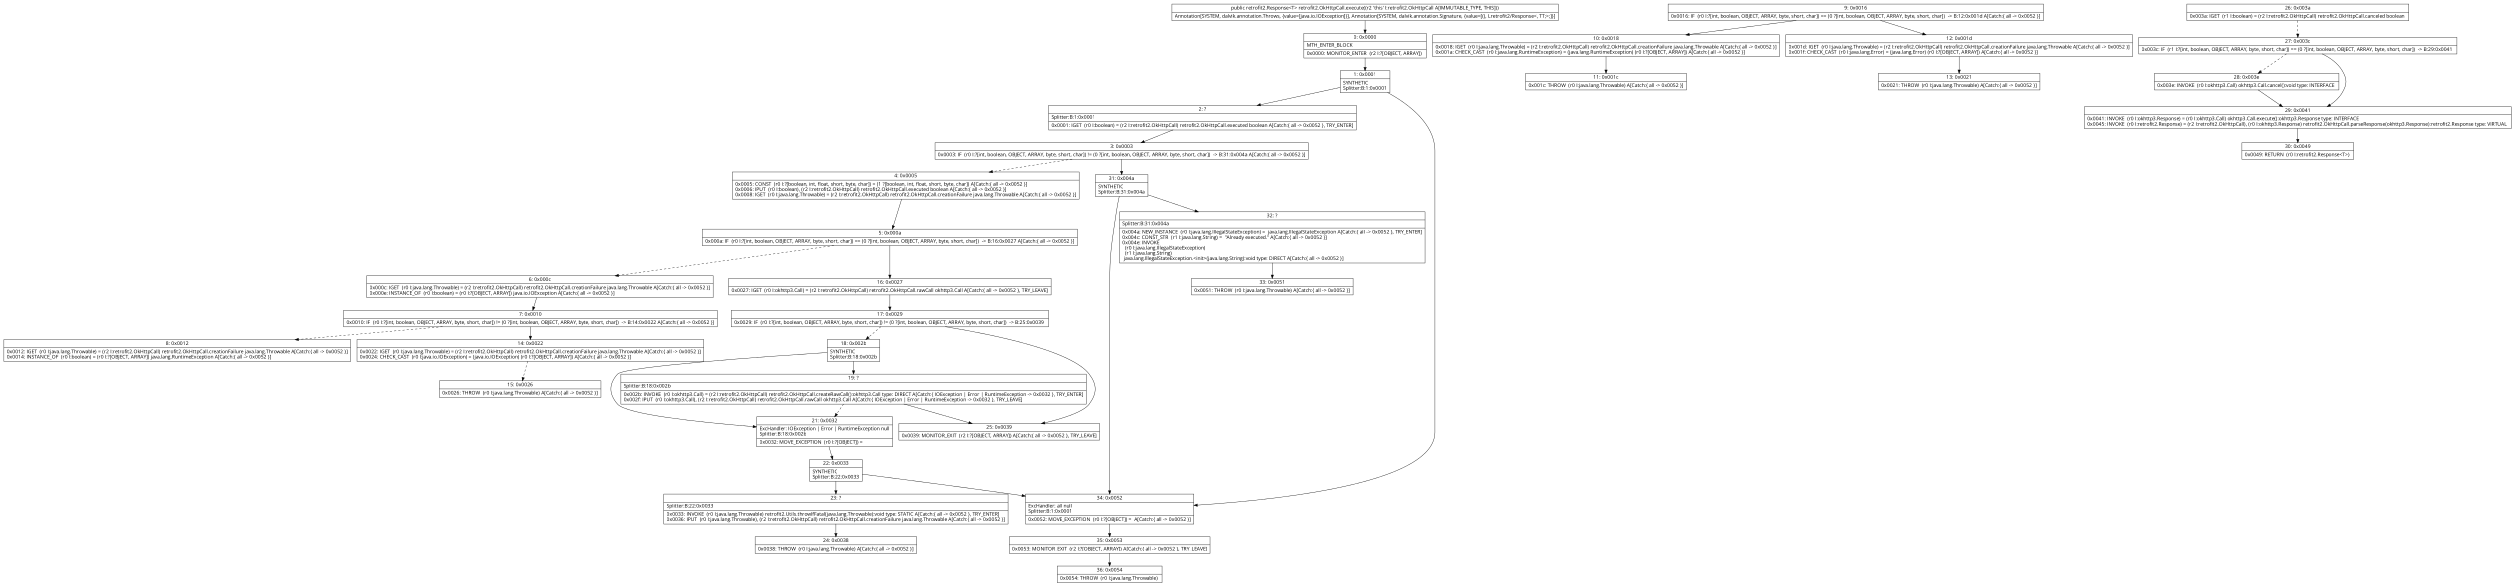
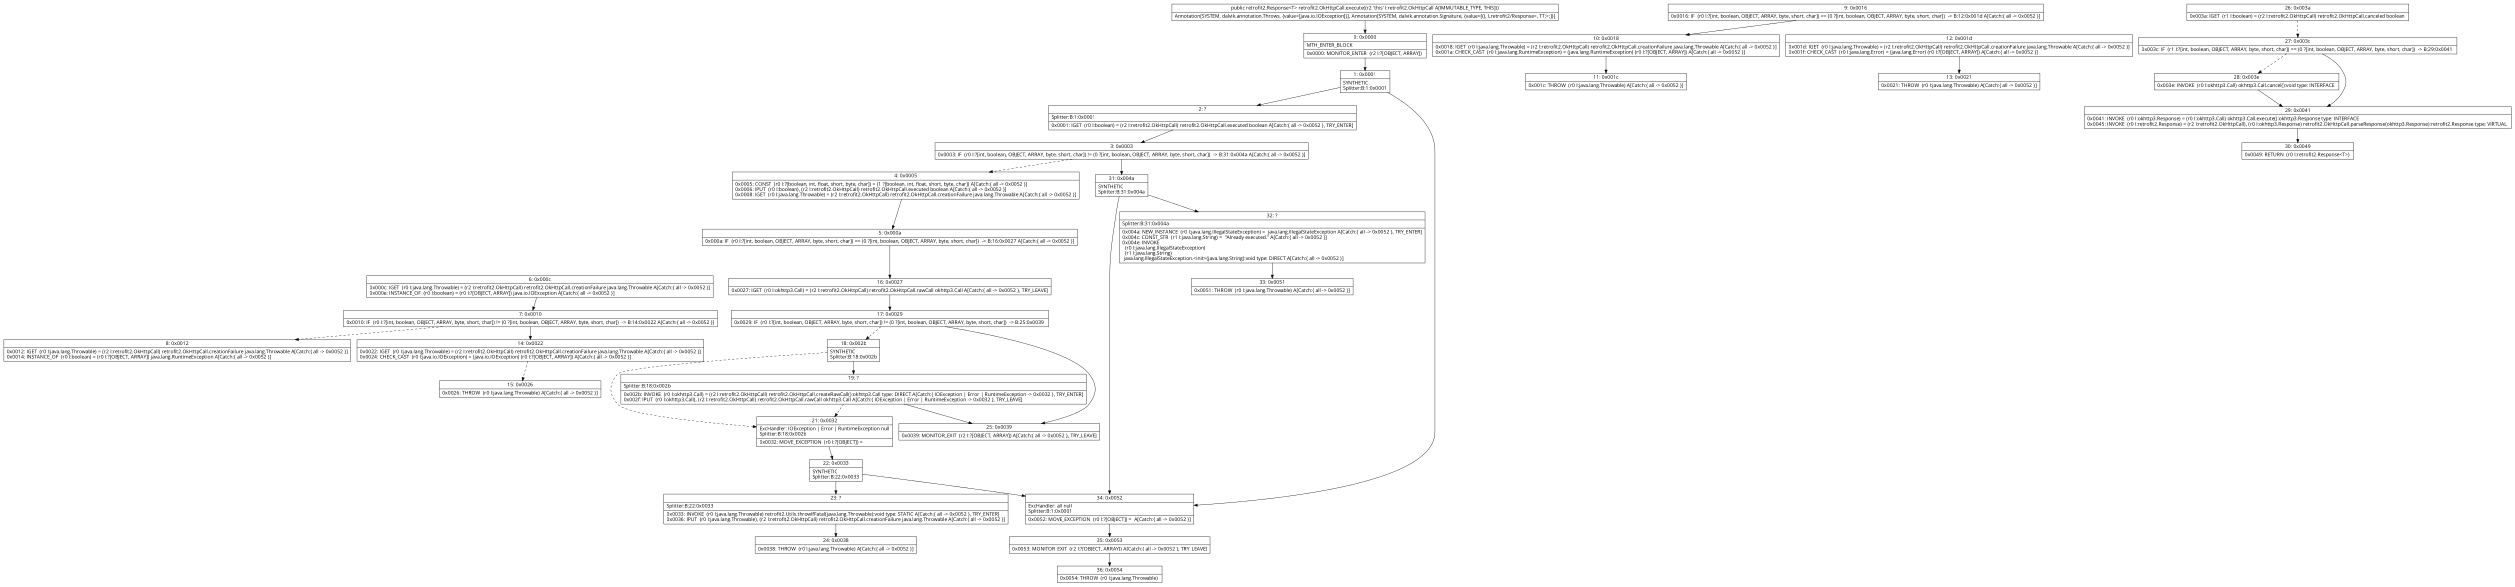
(1902, 27) -> none
(726, 260) -> none
(637, 369) -> (637, 369)
